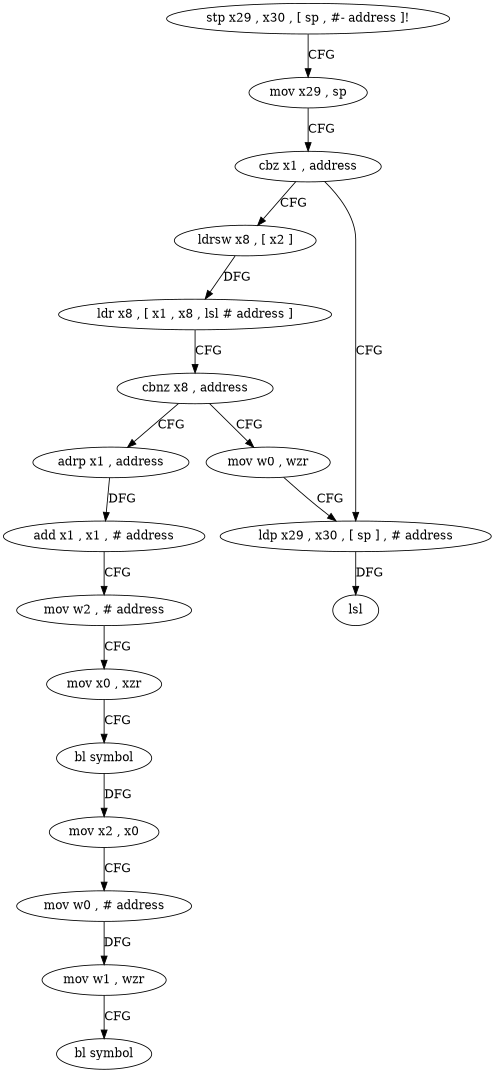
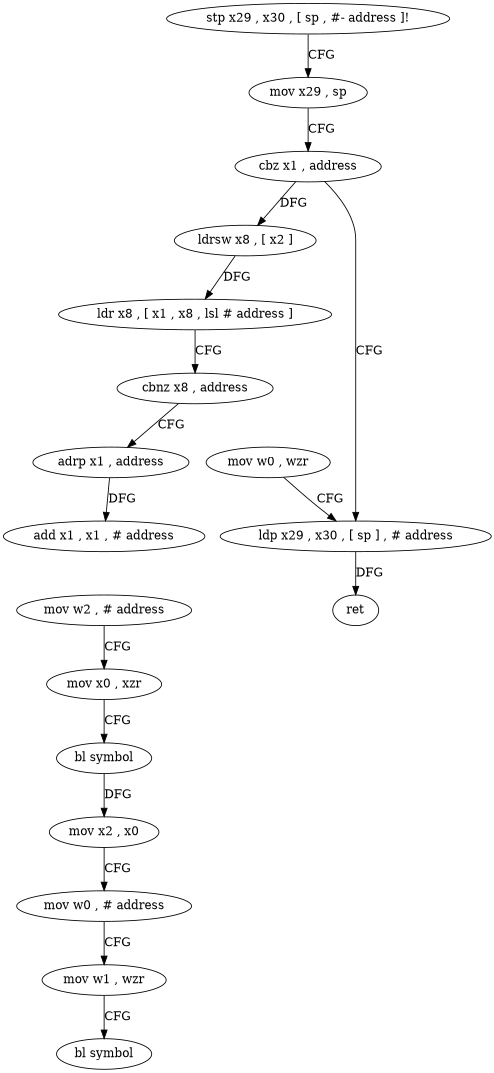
(294, 204) -> (294, 204)
(229, 422) -> none
(104, 569) -> none
(356, 610) -> (356, 610)
(118, 943) -> (118, 943)
